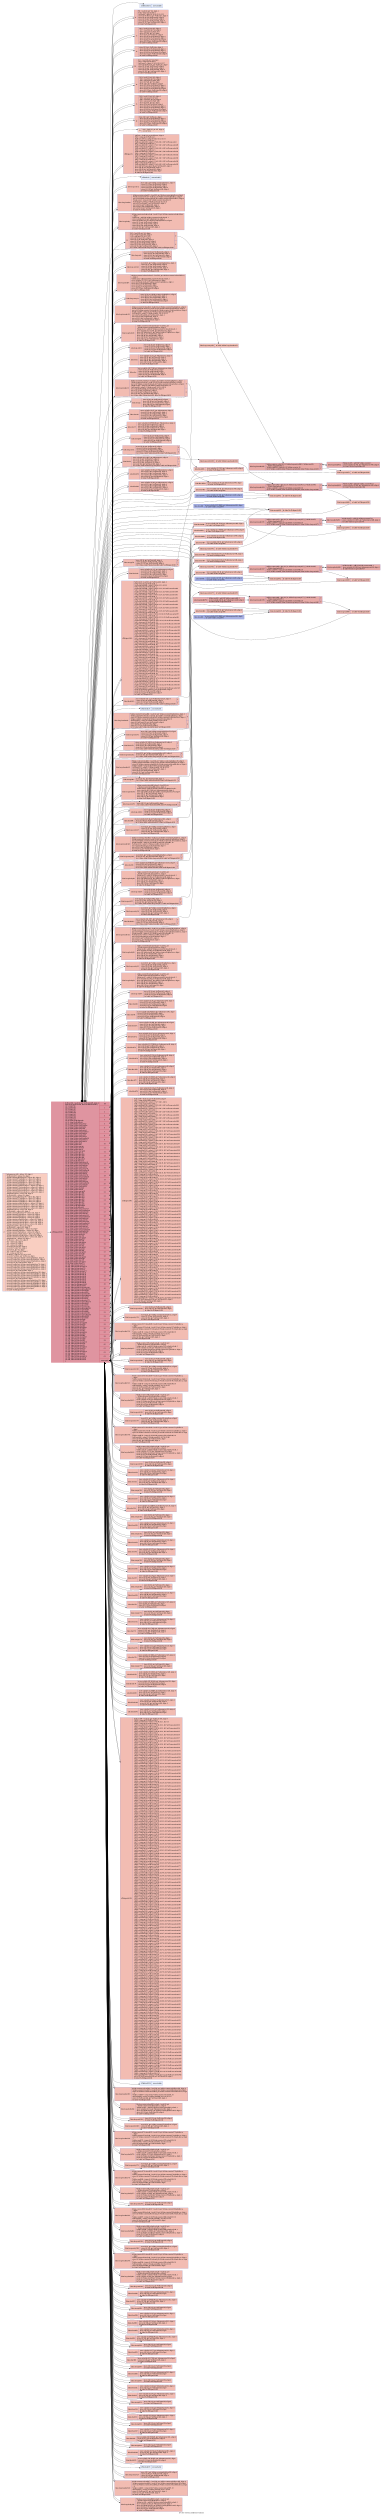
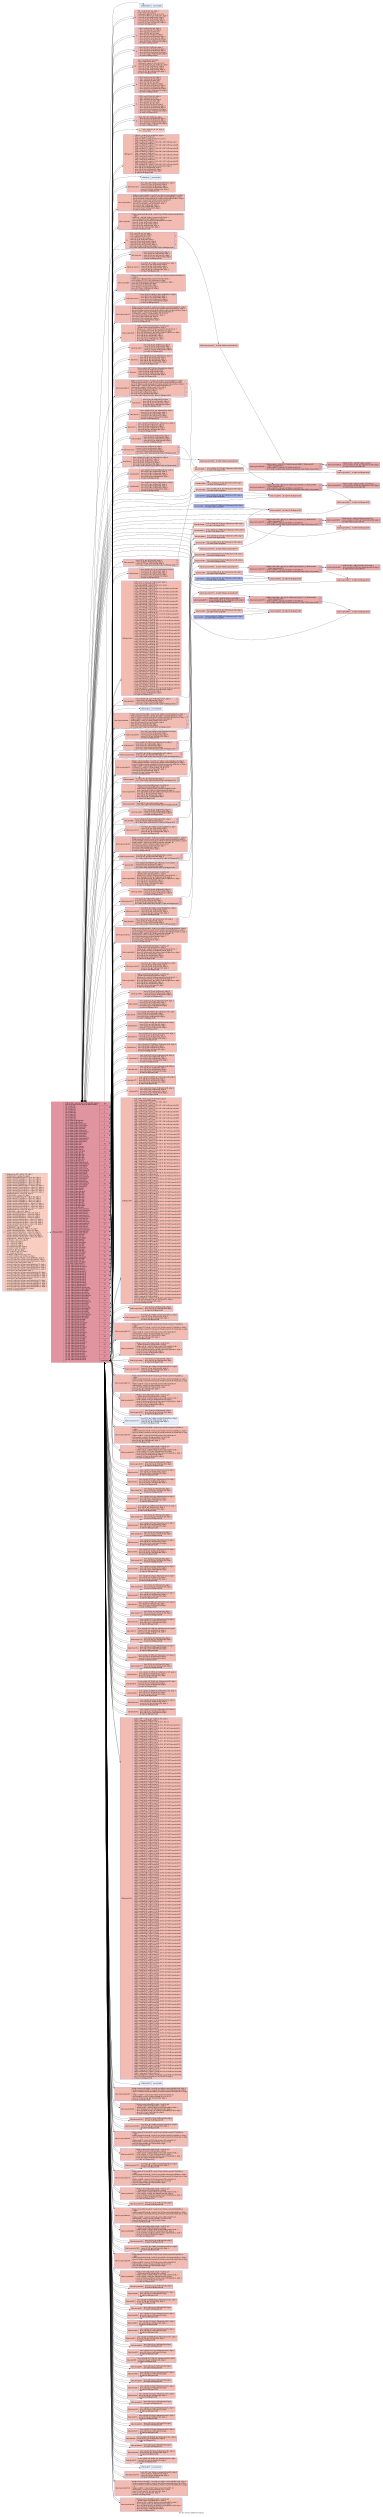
(151, 1421) -> (151, 1421)
